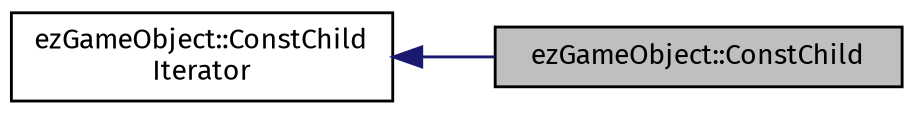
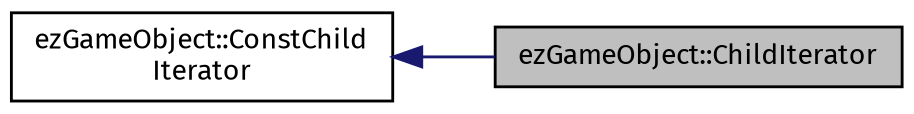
(699, 57) -> (699, 57)
